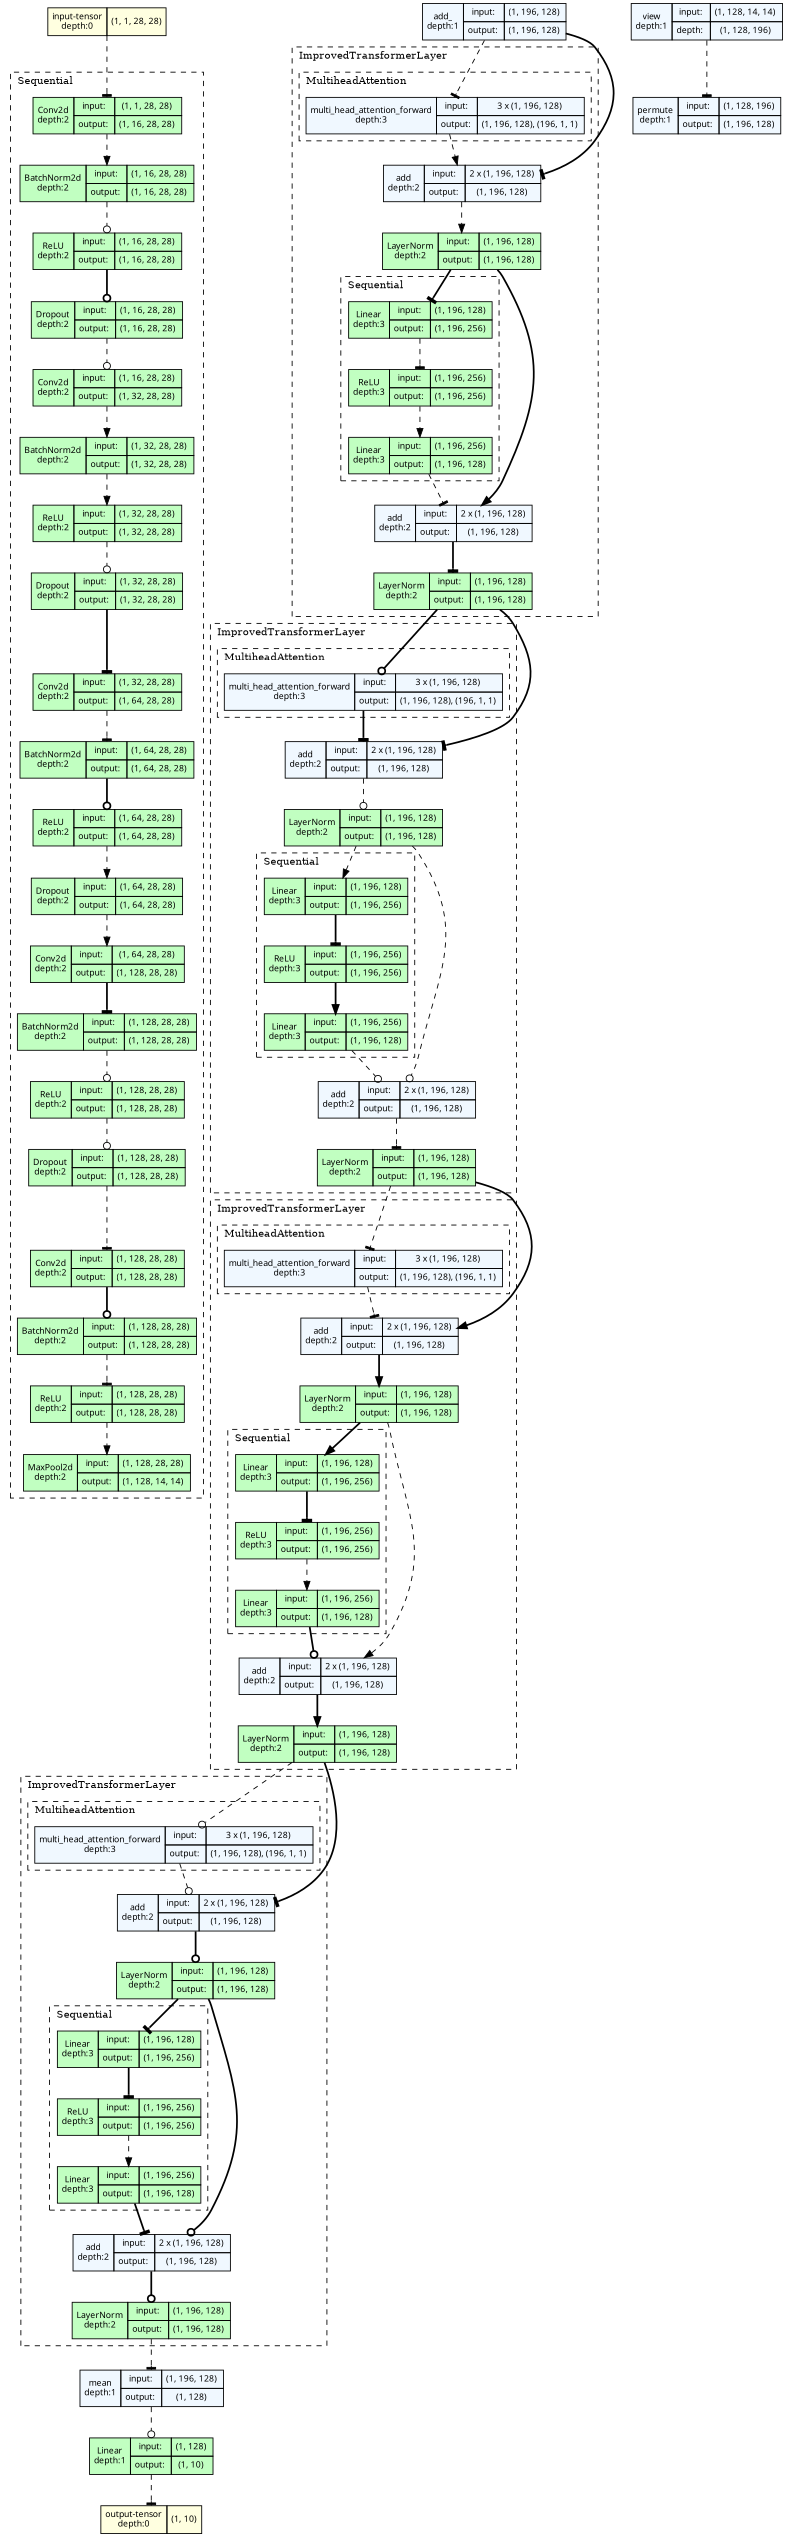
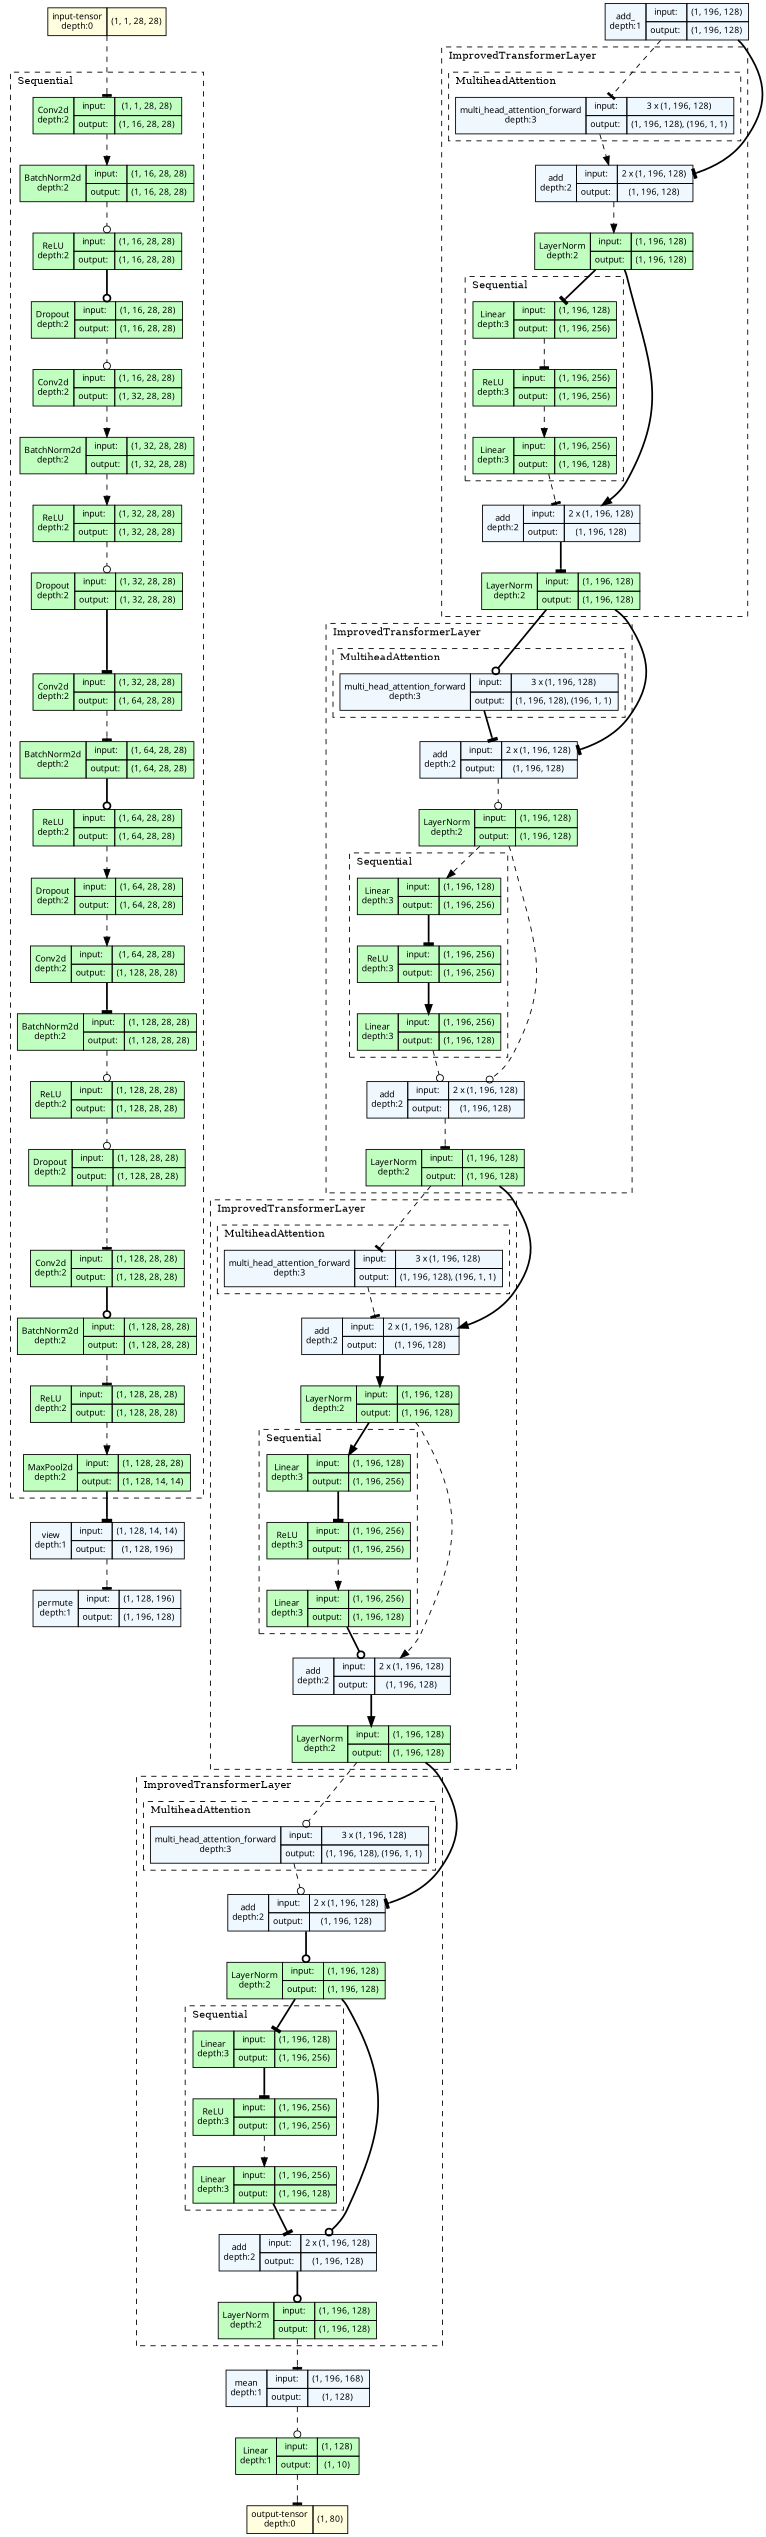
(691, 30) -> (92, 1549)
none -> (107, 1505)
(193, 2379) -> (339, 2379)
(184, 2519) -> (330, 2519)
